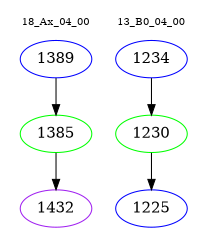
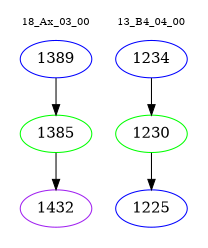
(56, 22) -> (56, 22)
(151, 22) -> (151, 22)
